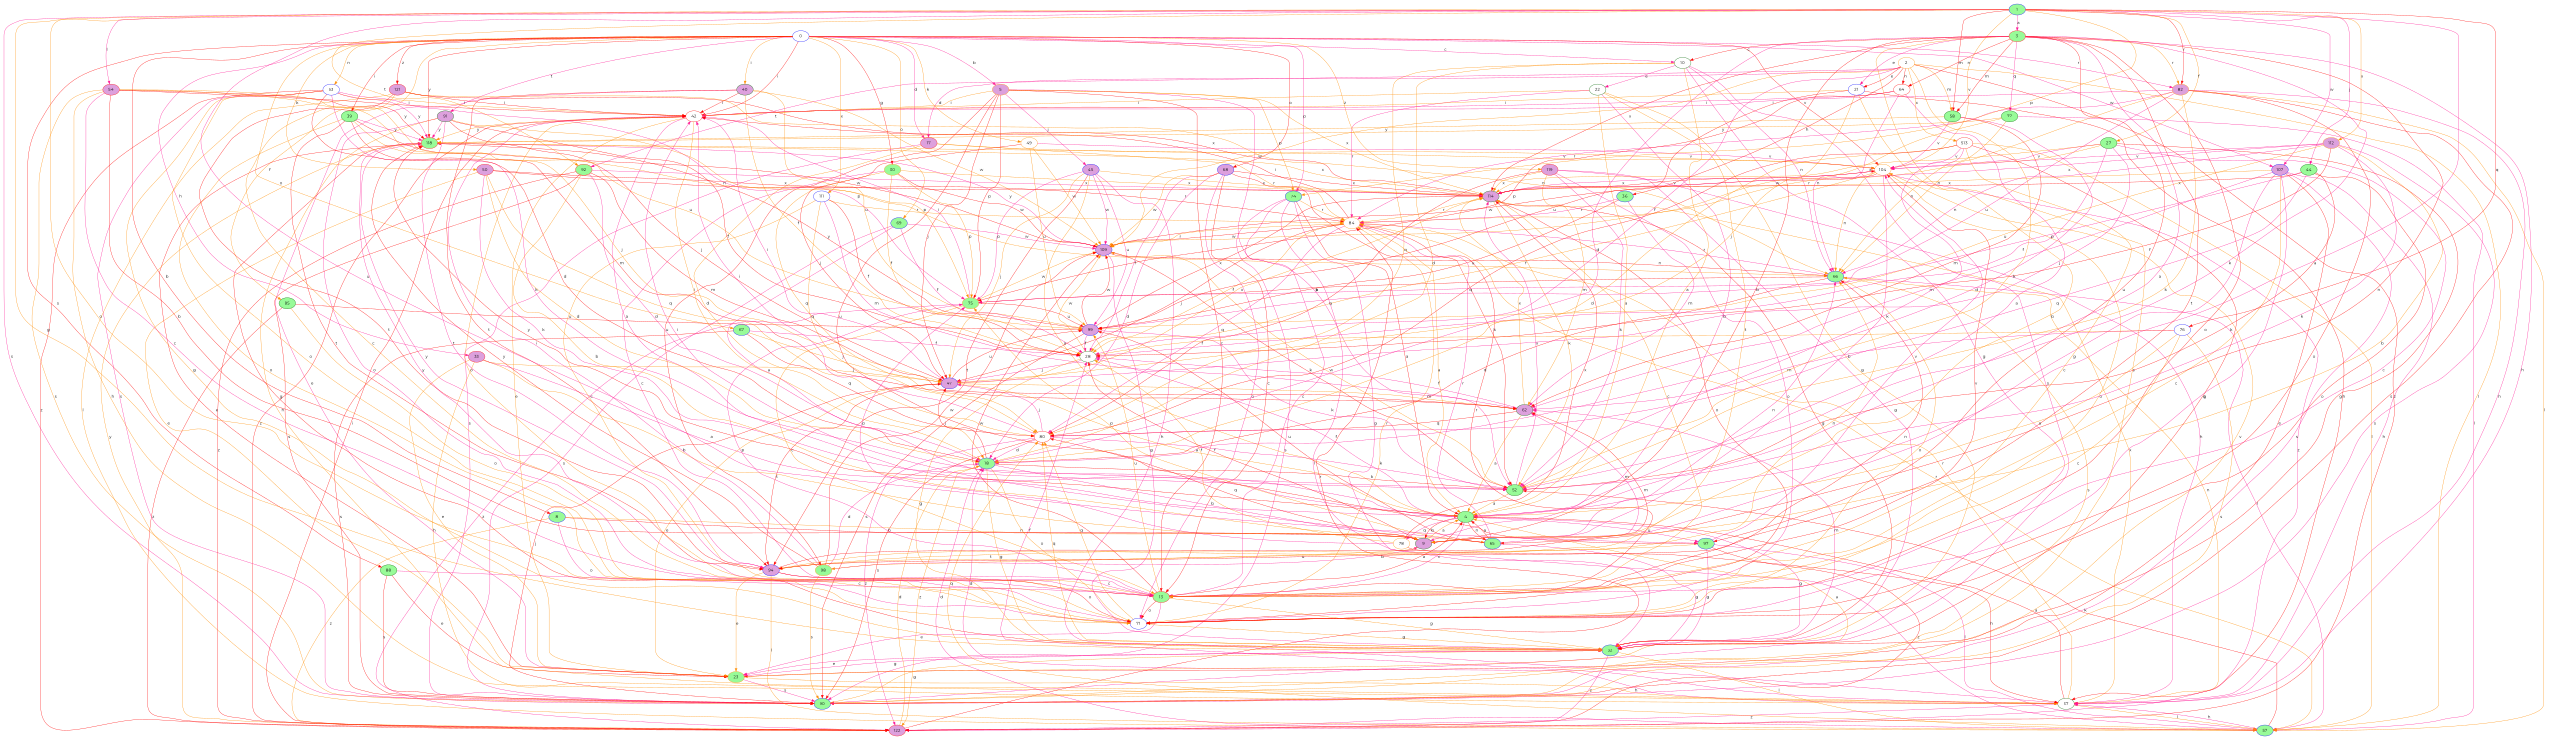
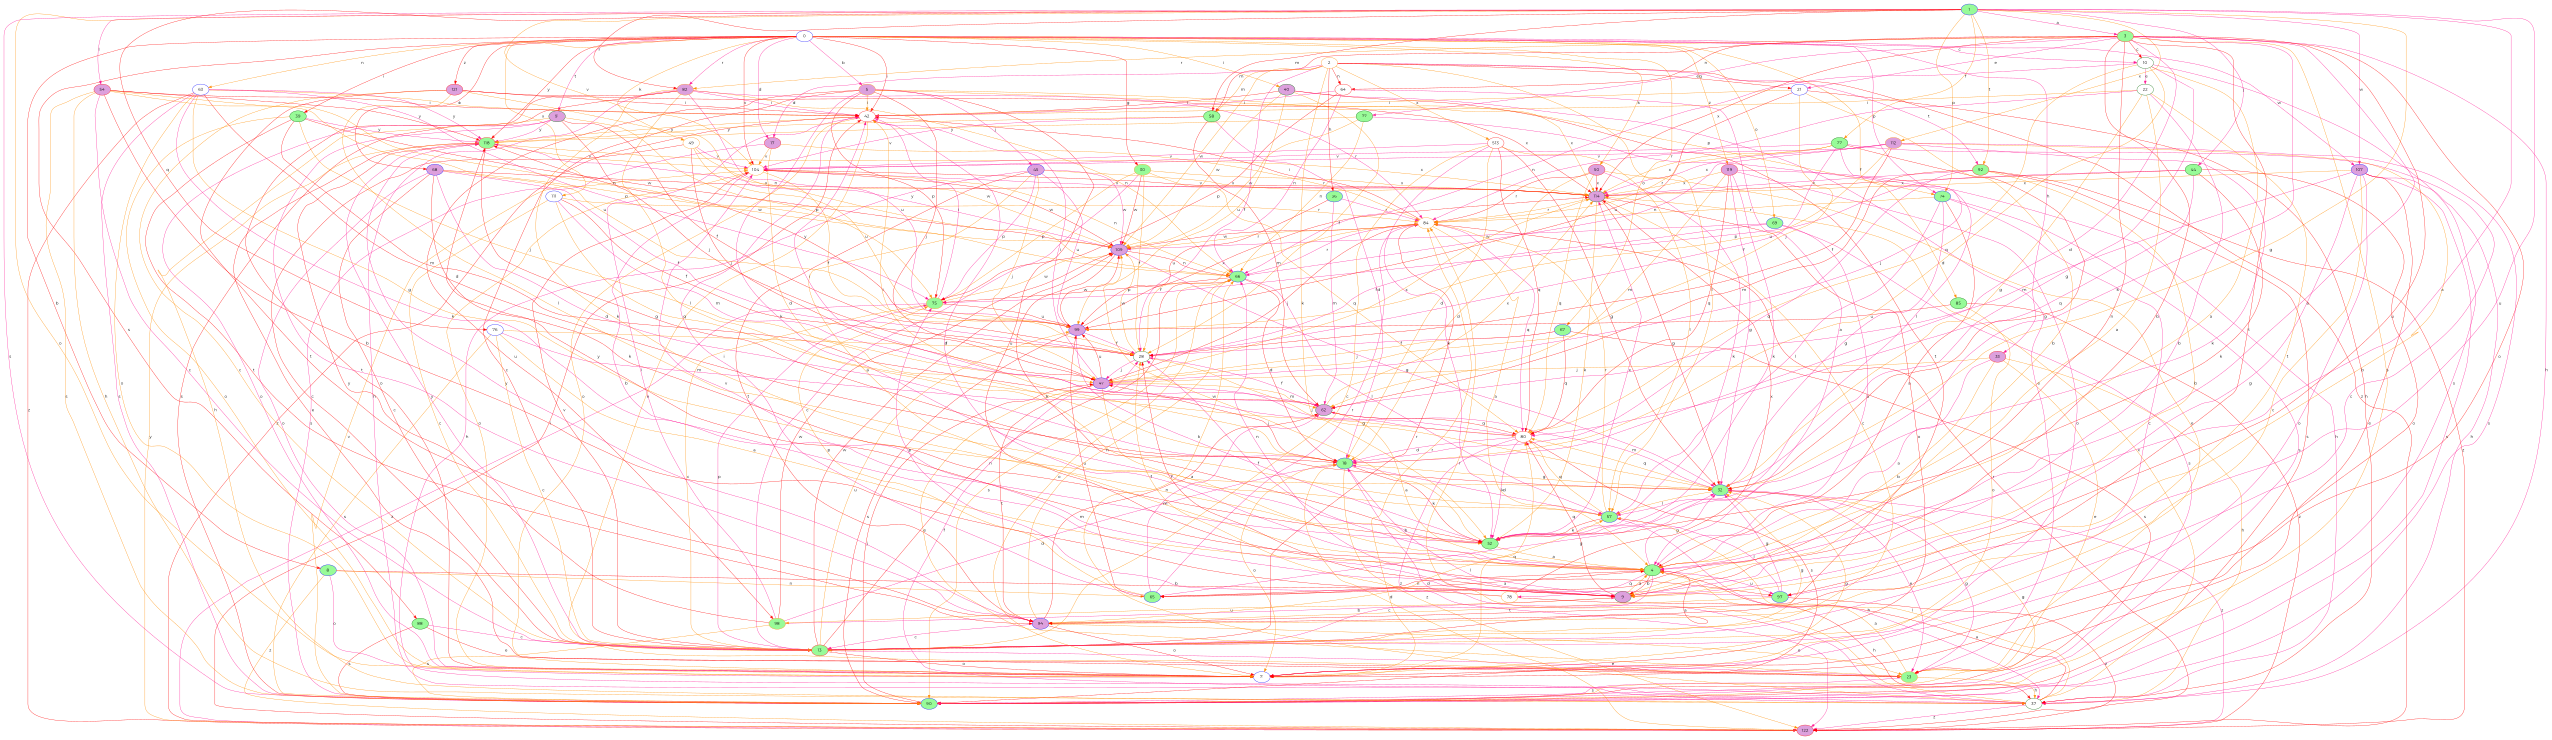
(741, 359) -> (1015, 377)
none -> (316, 403)
(1983, 715) -> none
